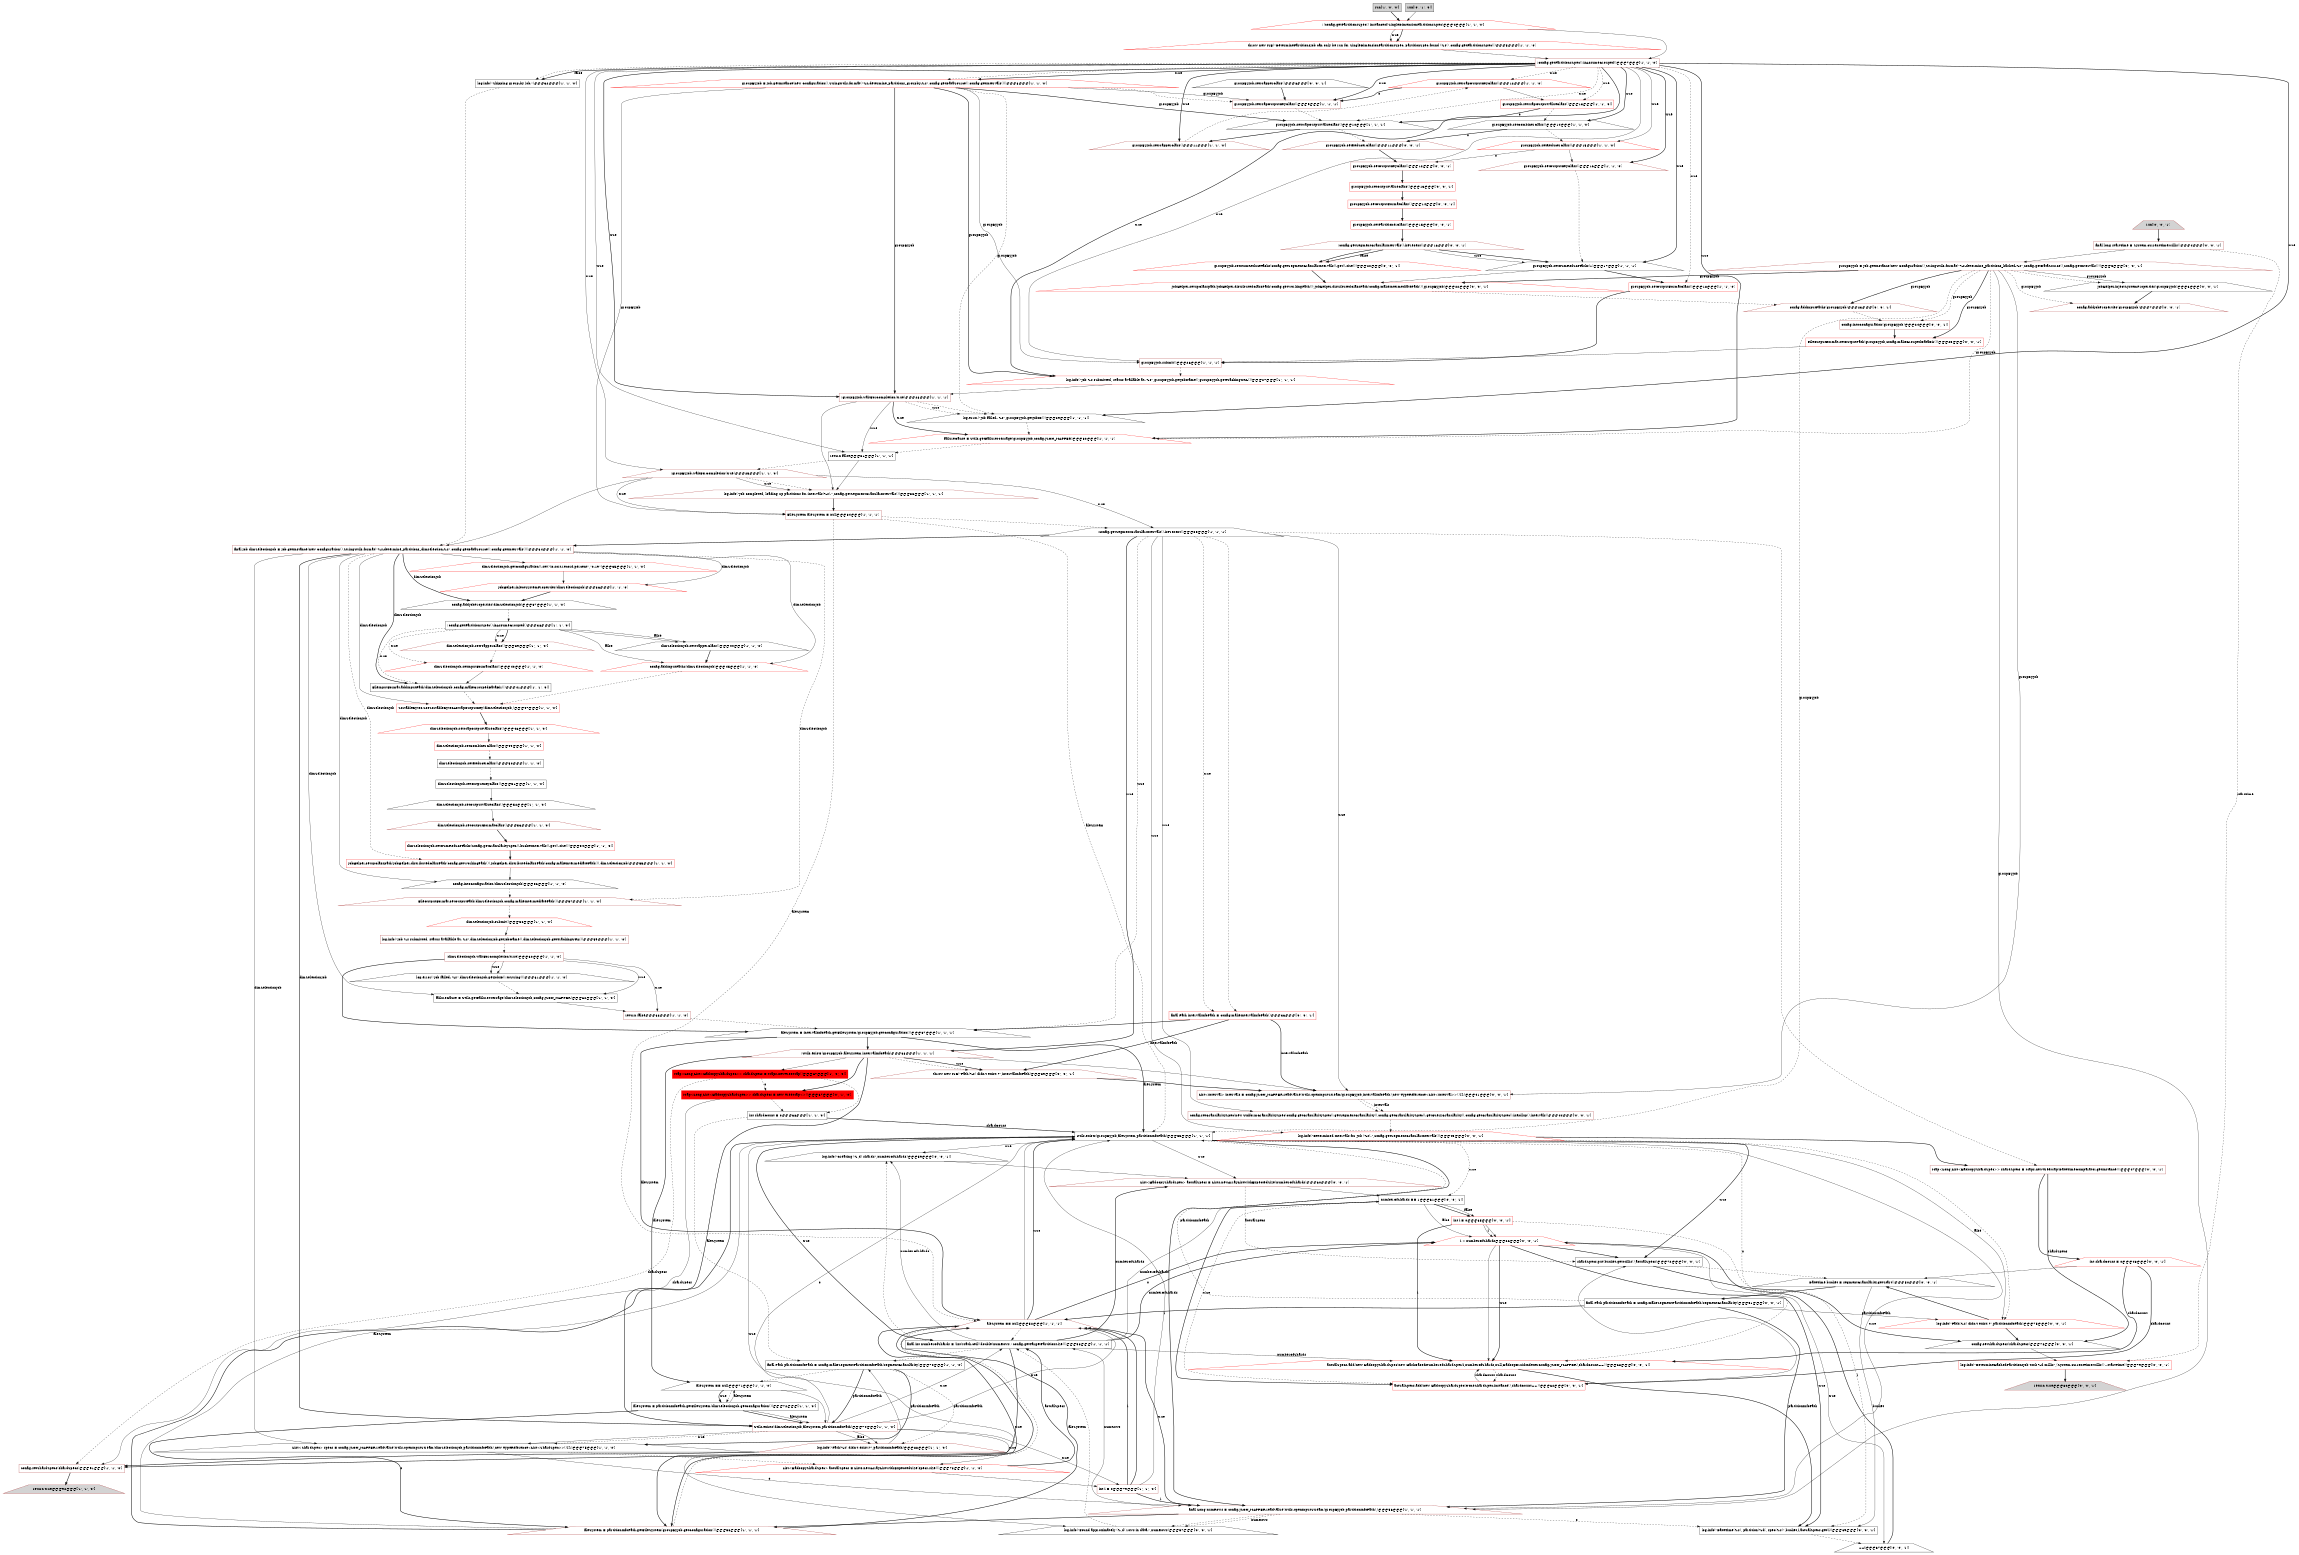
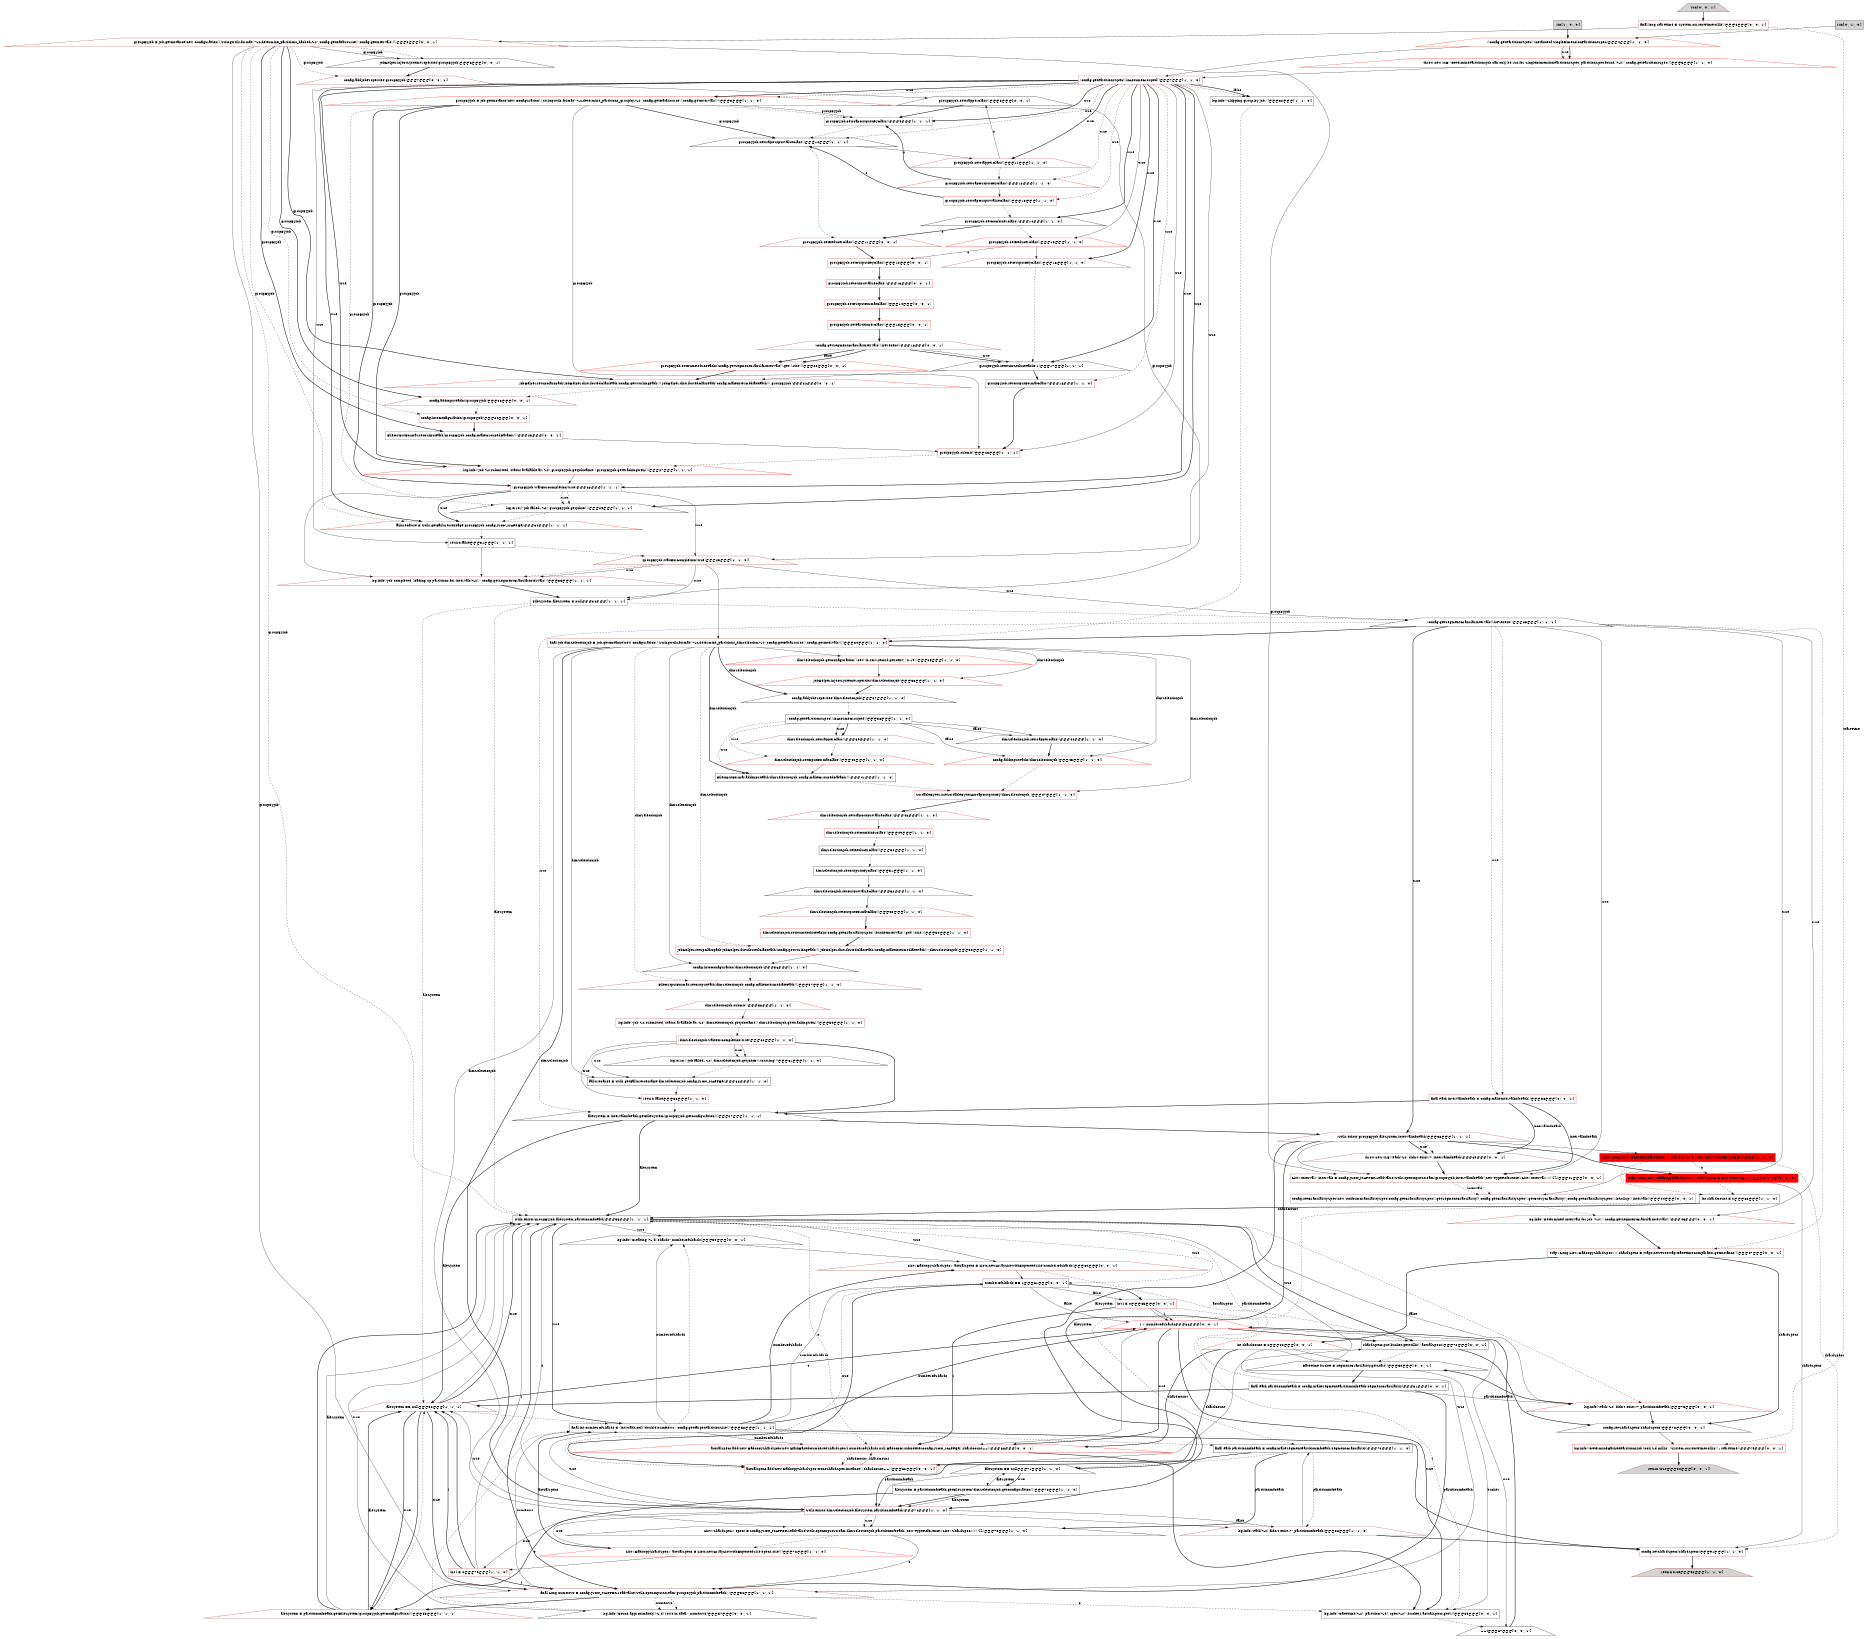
none -> (707, 90)
none -> (993, 133)
(1256, 135) -> (913, 151)
(873, 424) -> (682, 500)
